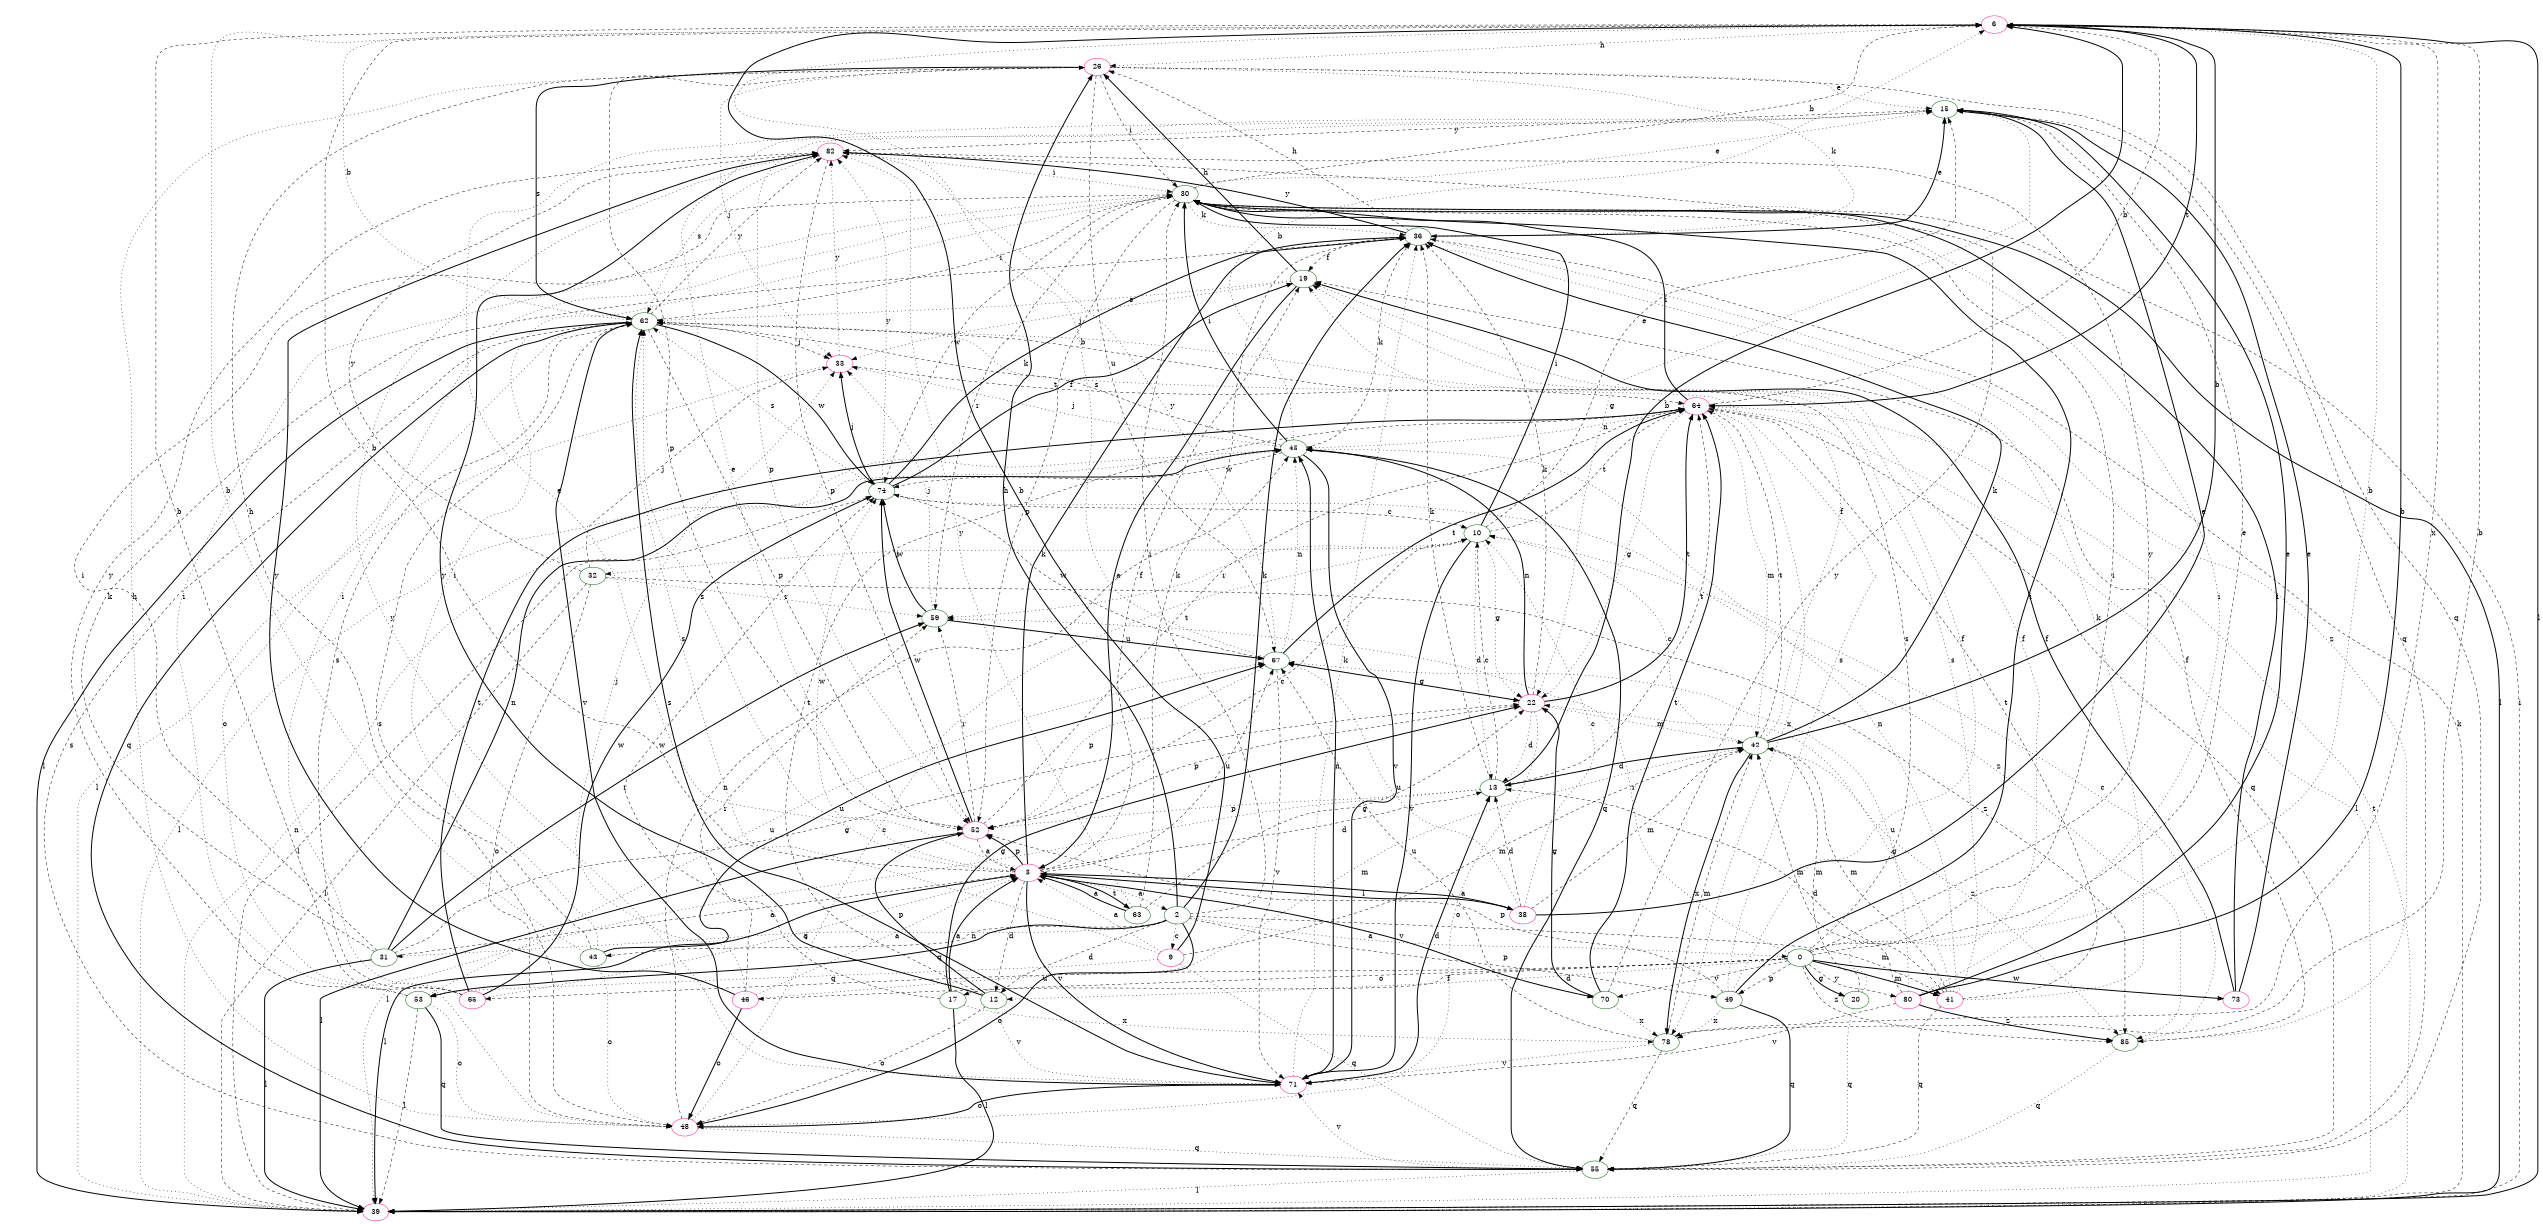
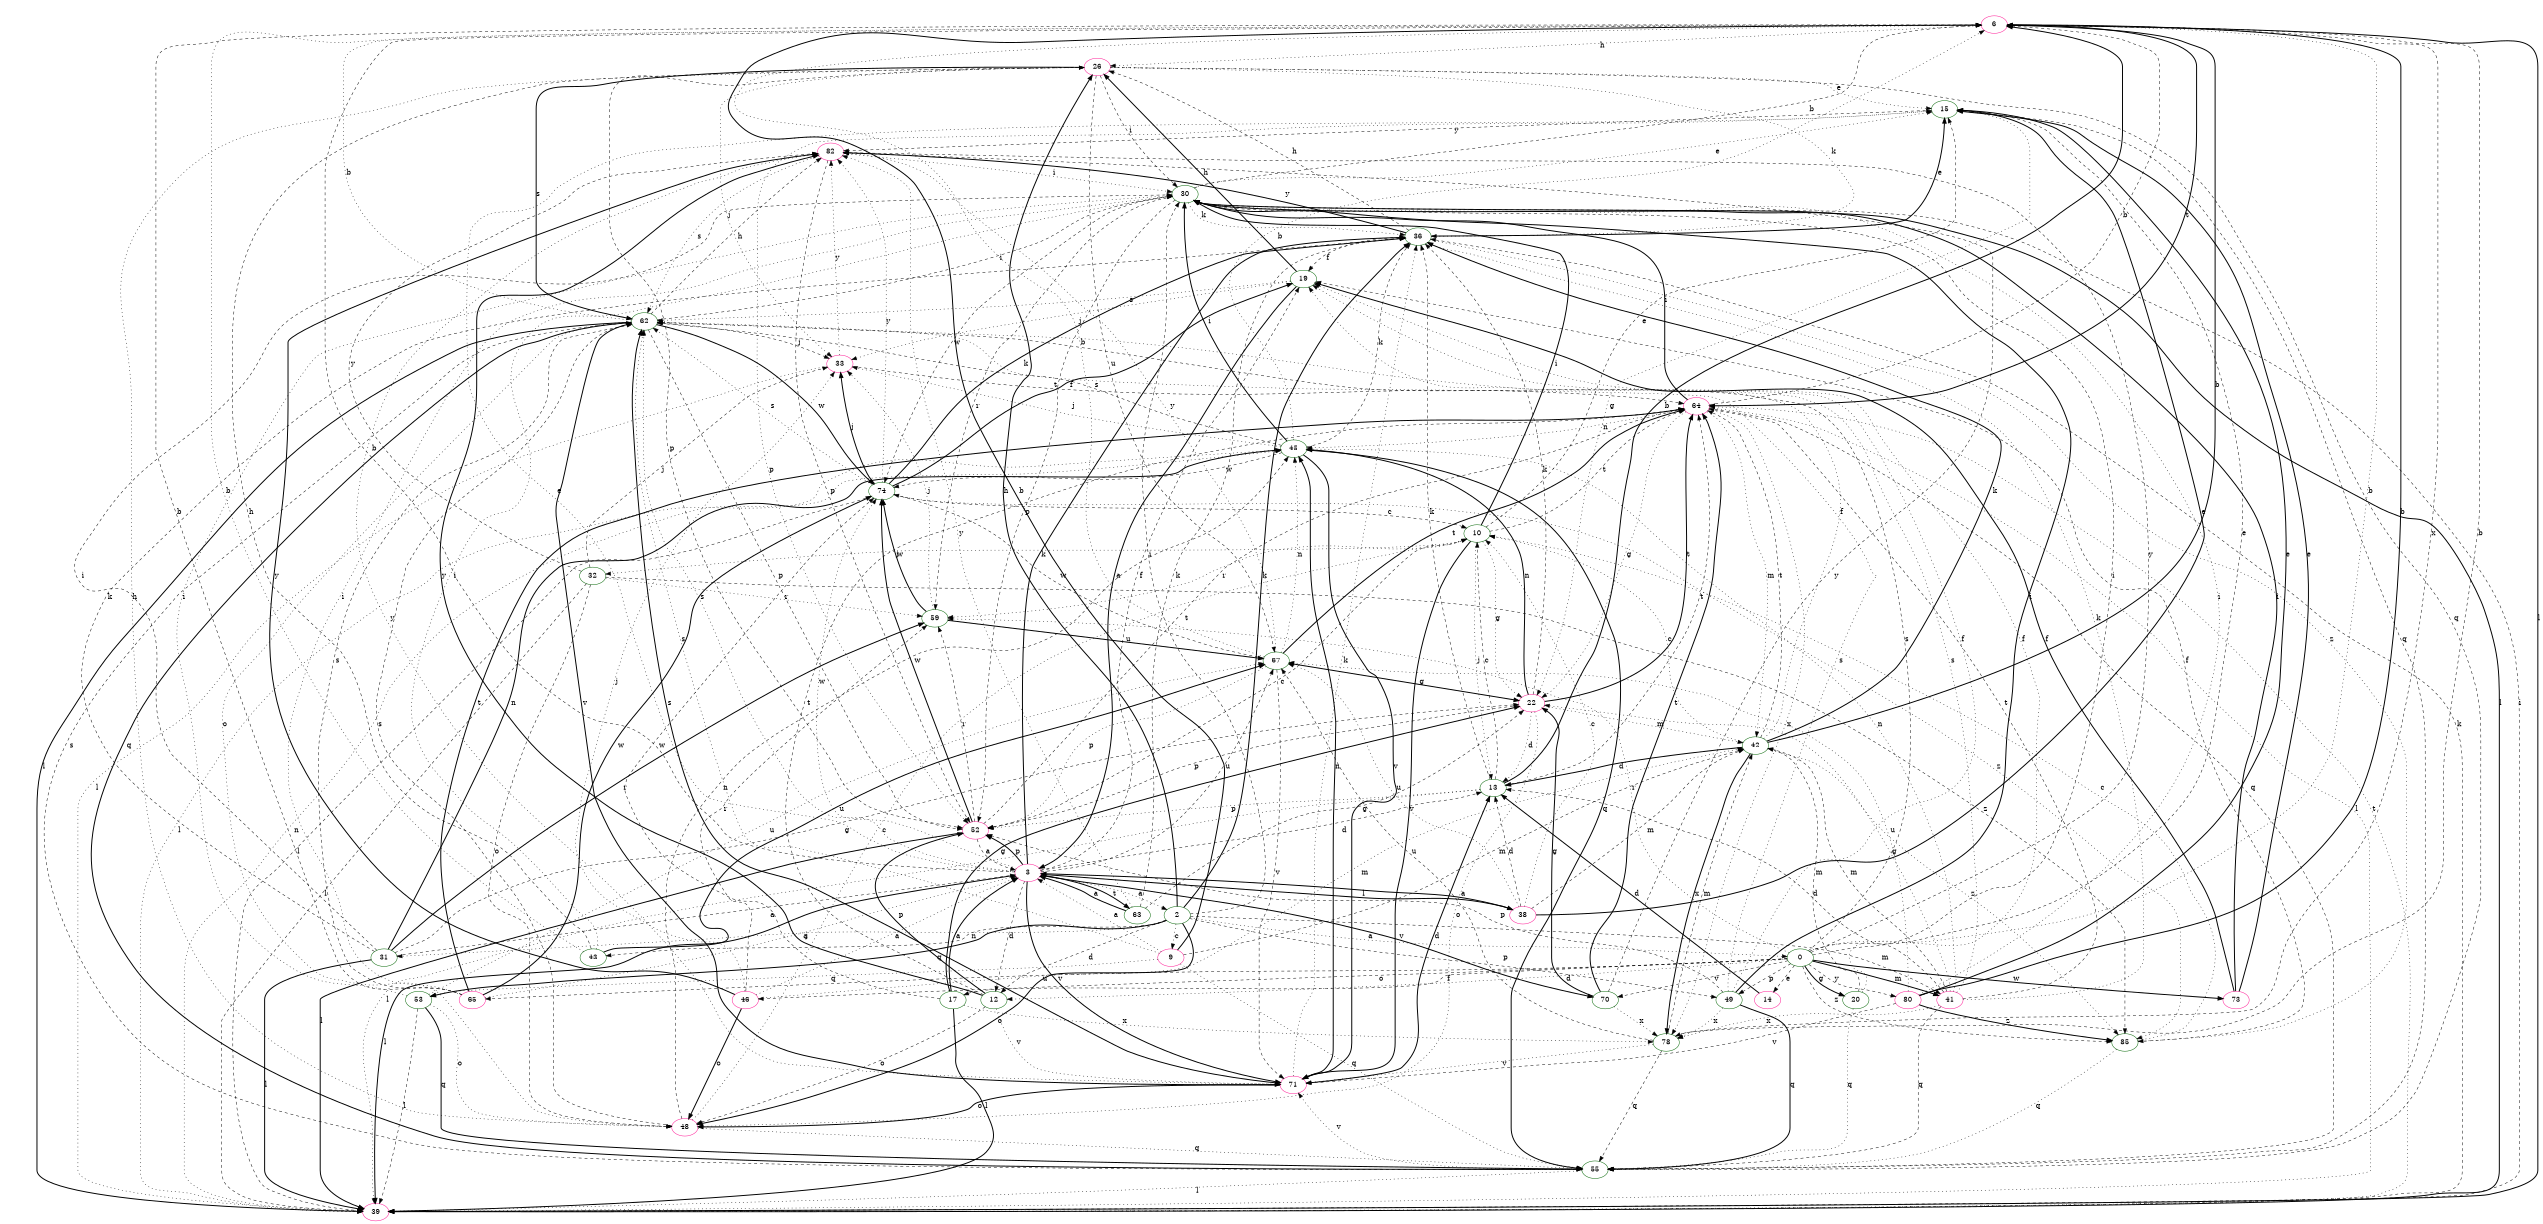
(682, 237) -> none
(740, 237) -> (740, 237)
(182, 458) -> none
(1479, 661) -> (1479, 661)
(1804, 899) -> none
none -> (1768, 1000)
none -> (1810, 1014)
(608, 1063) -> none
